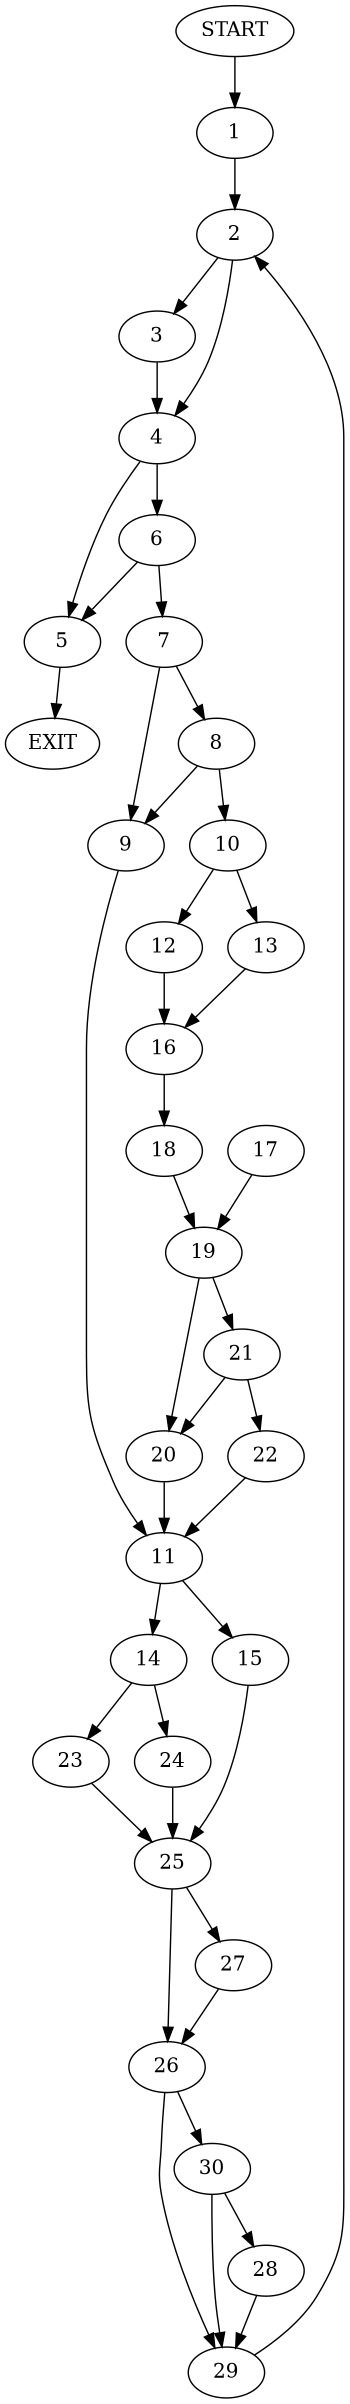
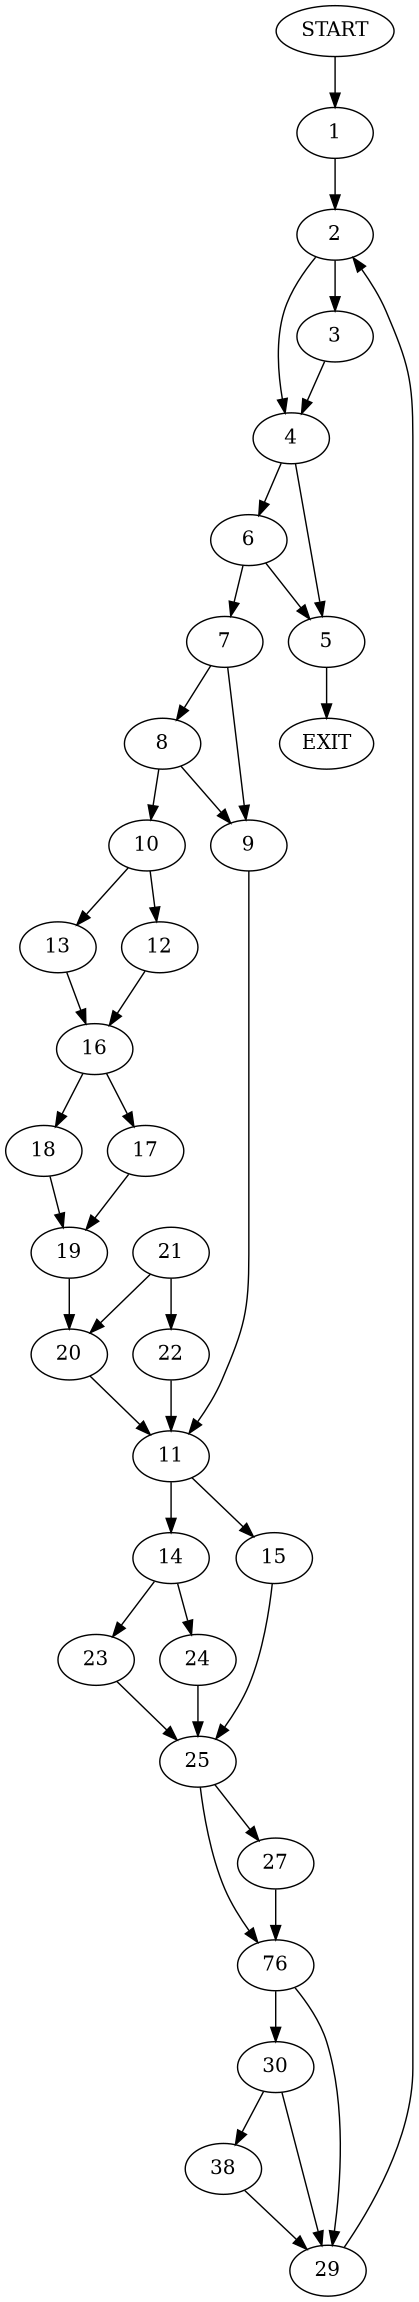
none -> (117, 1094)
(220, 1297) -> none
(167, 2067) -> (276, 1965)
(266, 2271) -> (223, 2169)
